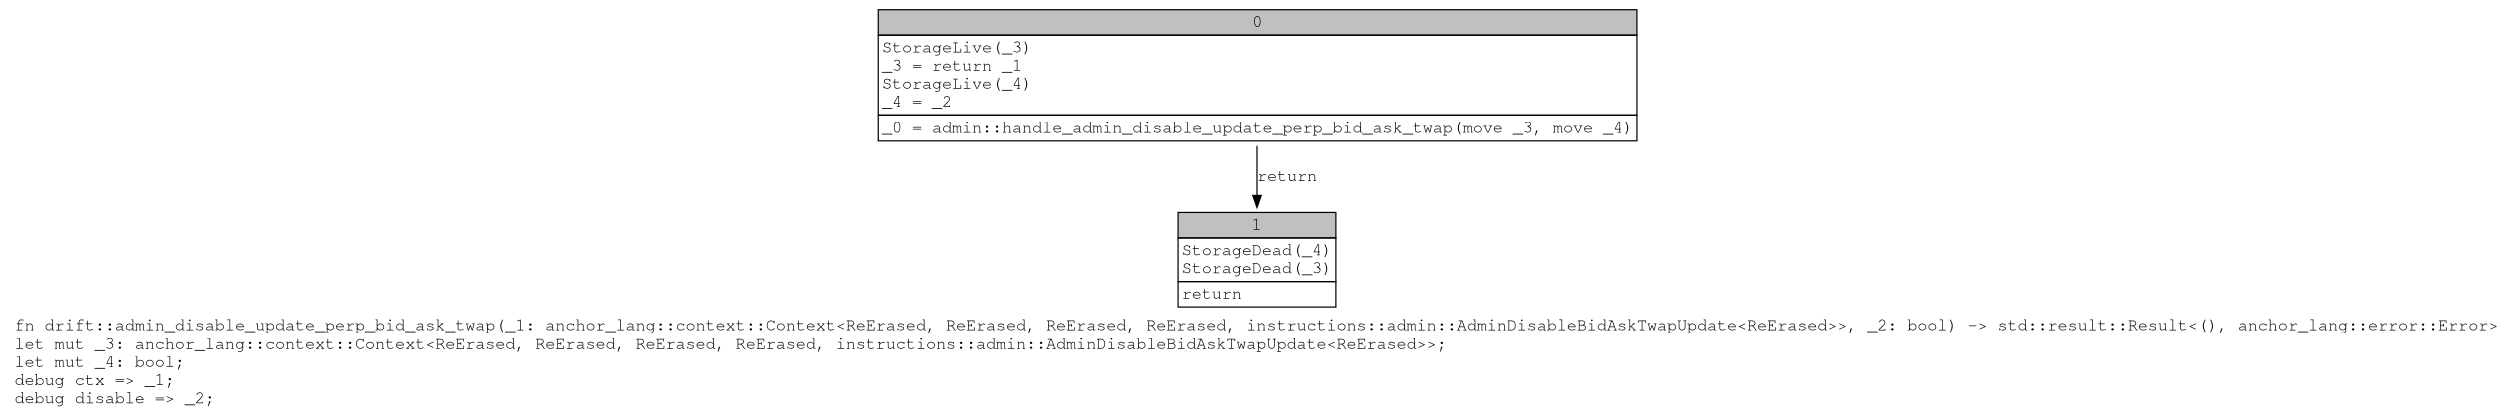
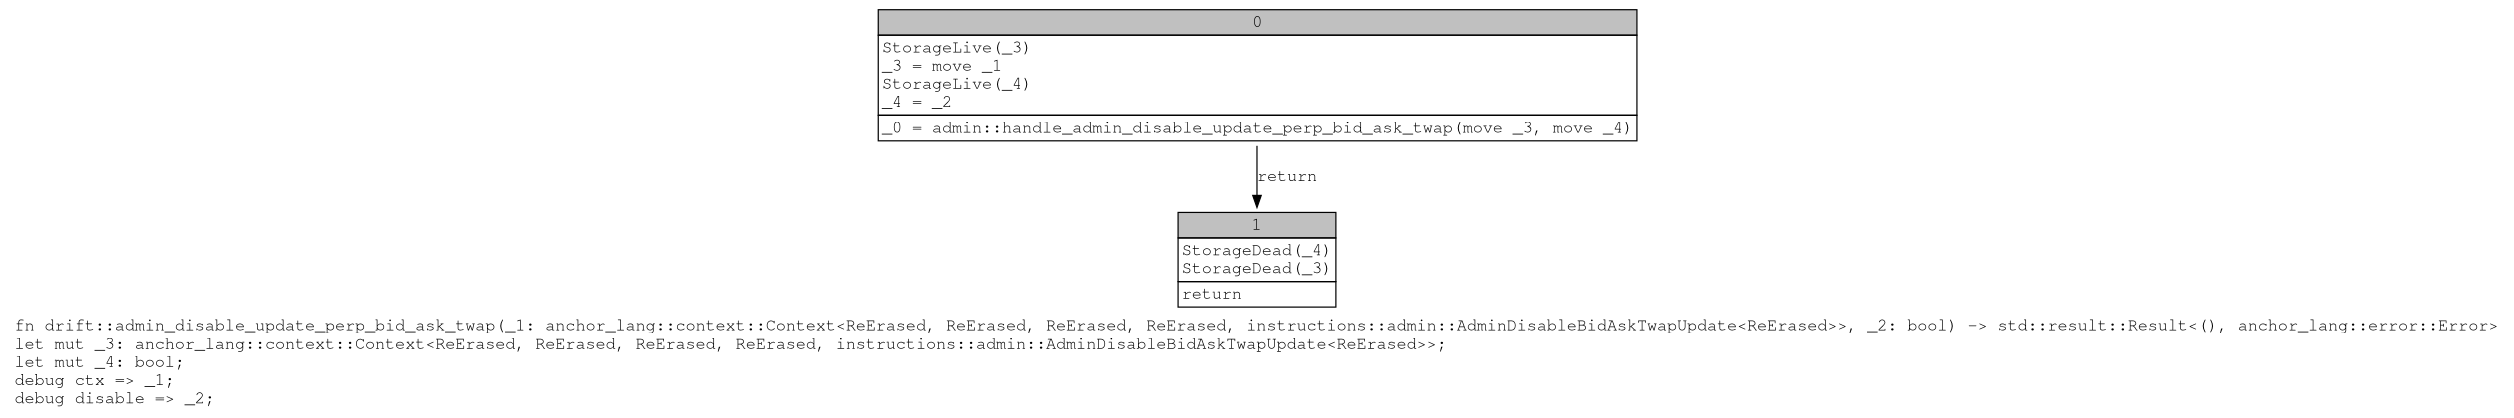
(952, 66) -> (943, 66)
